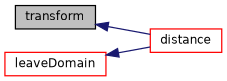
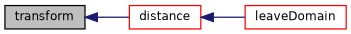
(134, 50) -> (229, 17)
